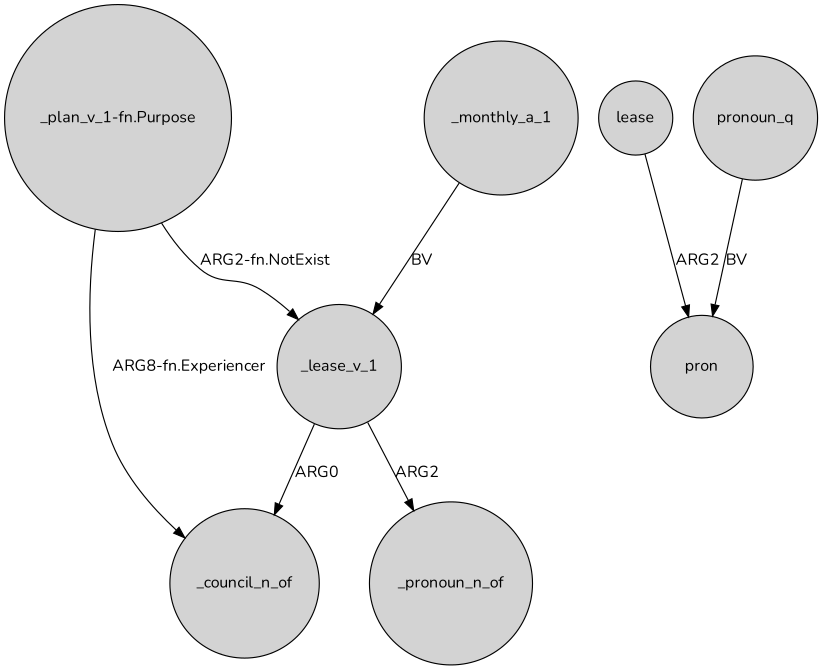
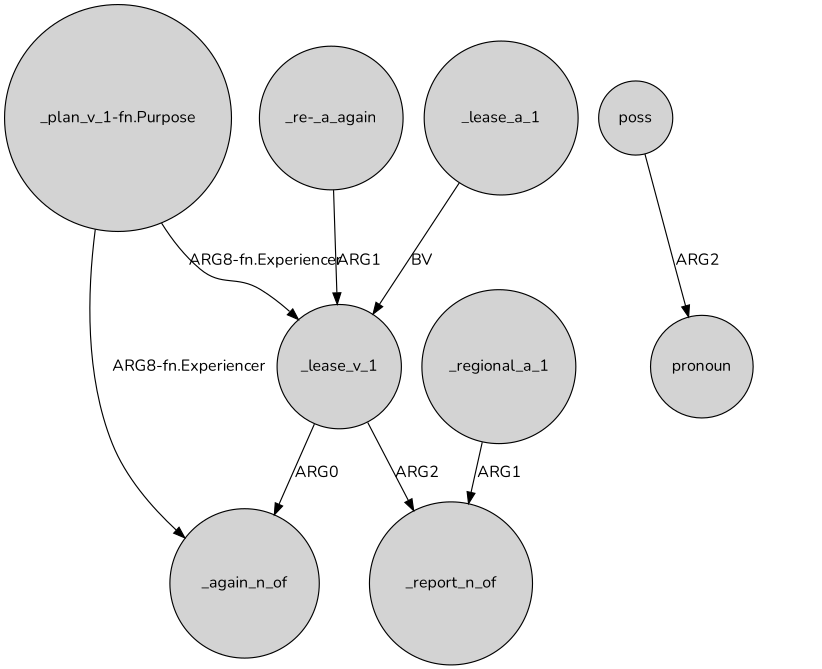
none -> (331, 118)
(501, 118) -> (501, 118)
(636, 118) -> (636, 118)
(755, 118) -> none
(266, 260) -> (266, 260)
none -> (499, 367)
(702, 367) -> (702, 367)
(245, 583) -> (245, 583)
(451, 583) -> (451, 583)
